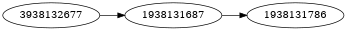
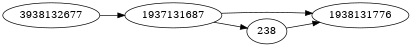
(173, 15) -> (173, 15)
(295, 15) -> (360, 15)
none -> (267, 31)
